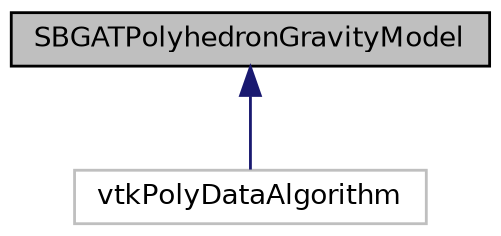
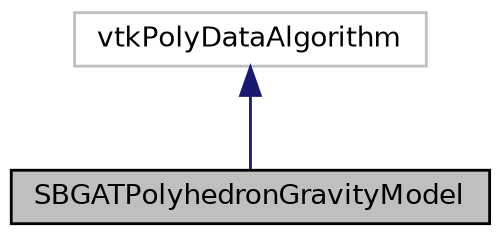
(250, 133) -> (250, 133)
